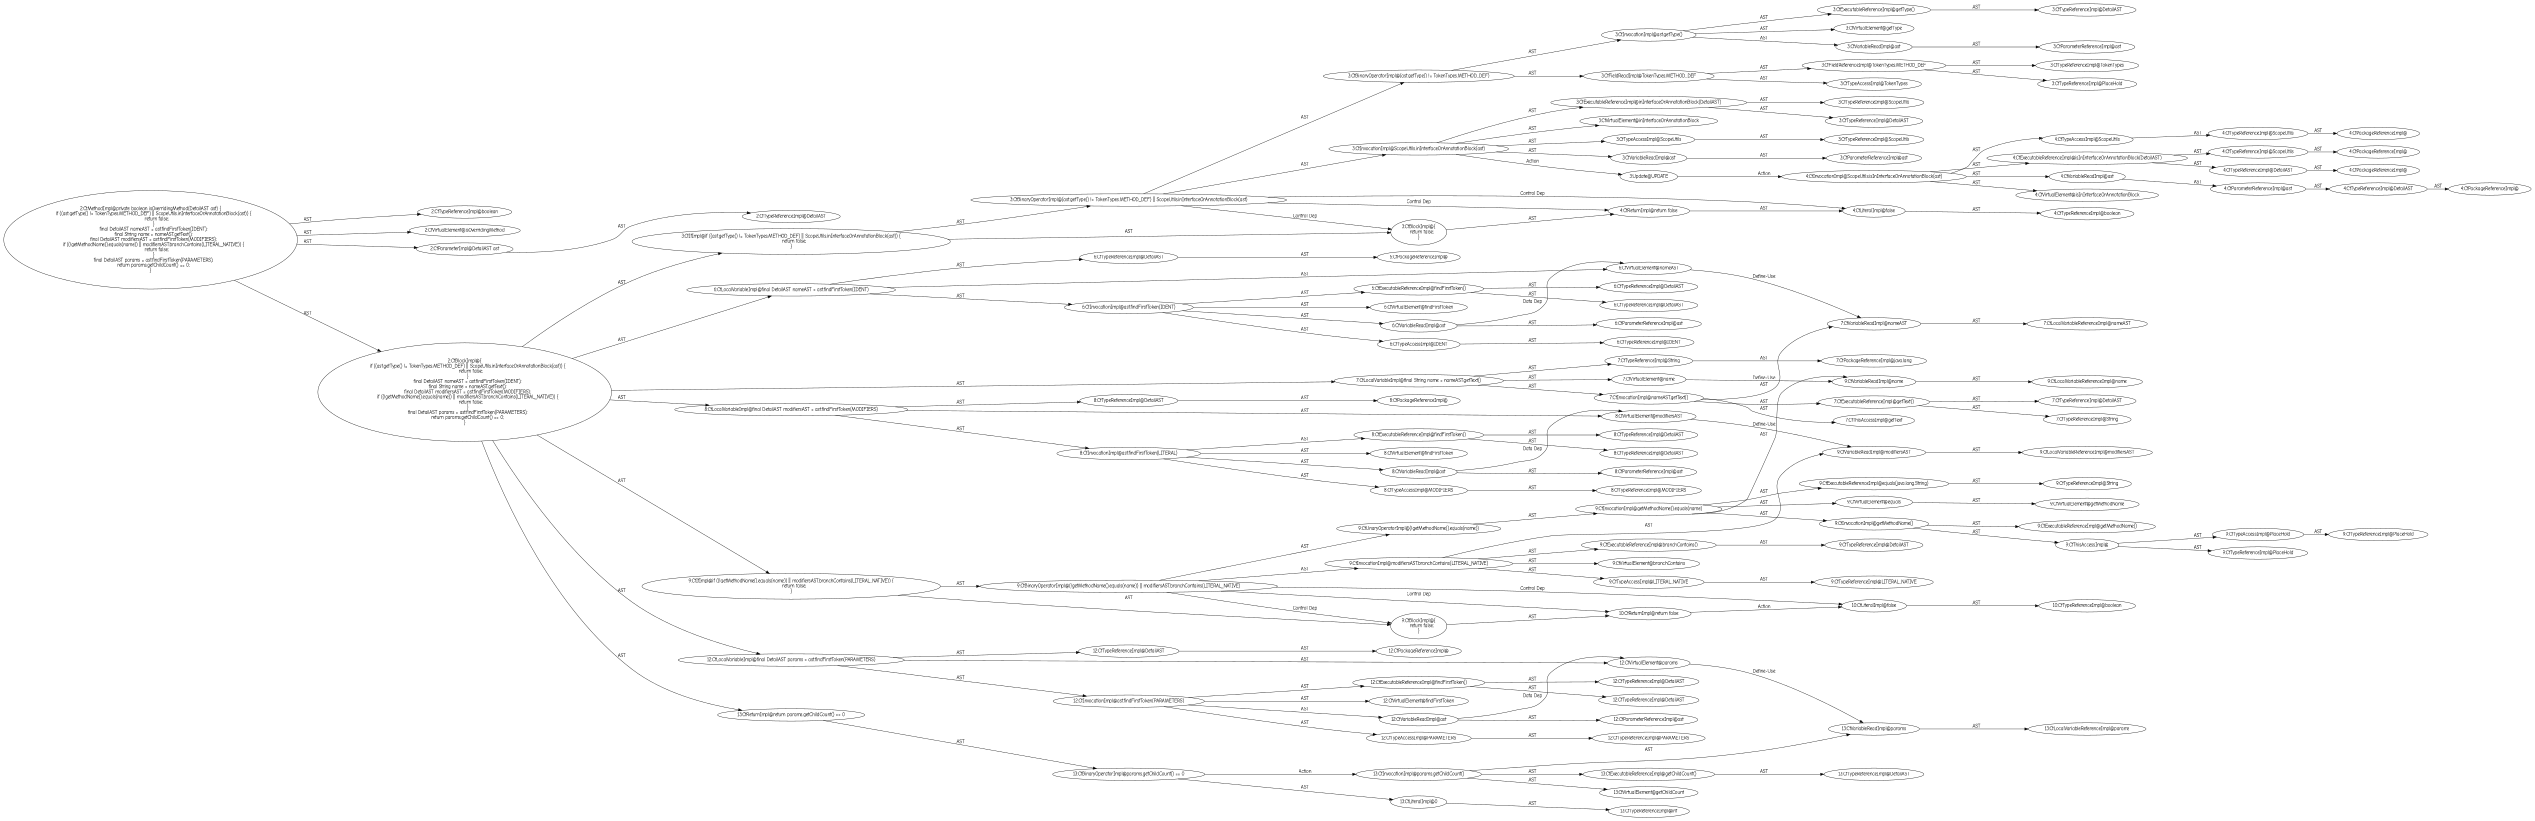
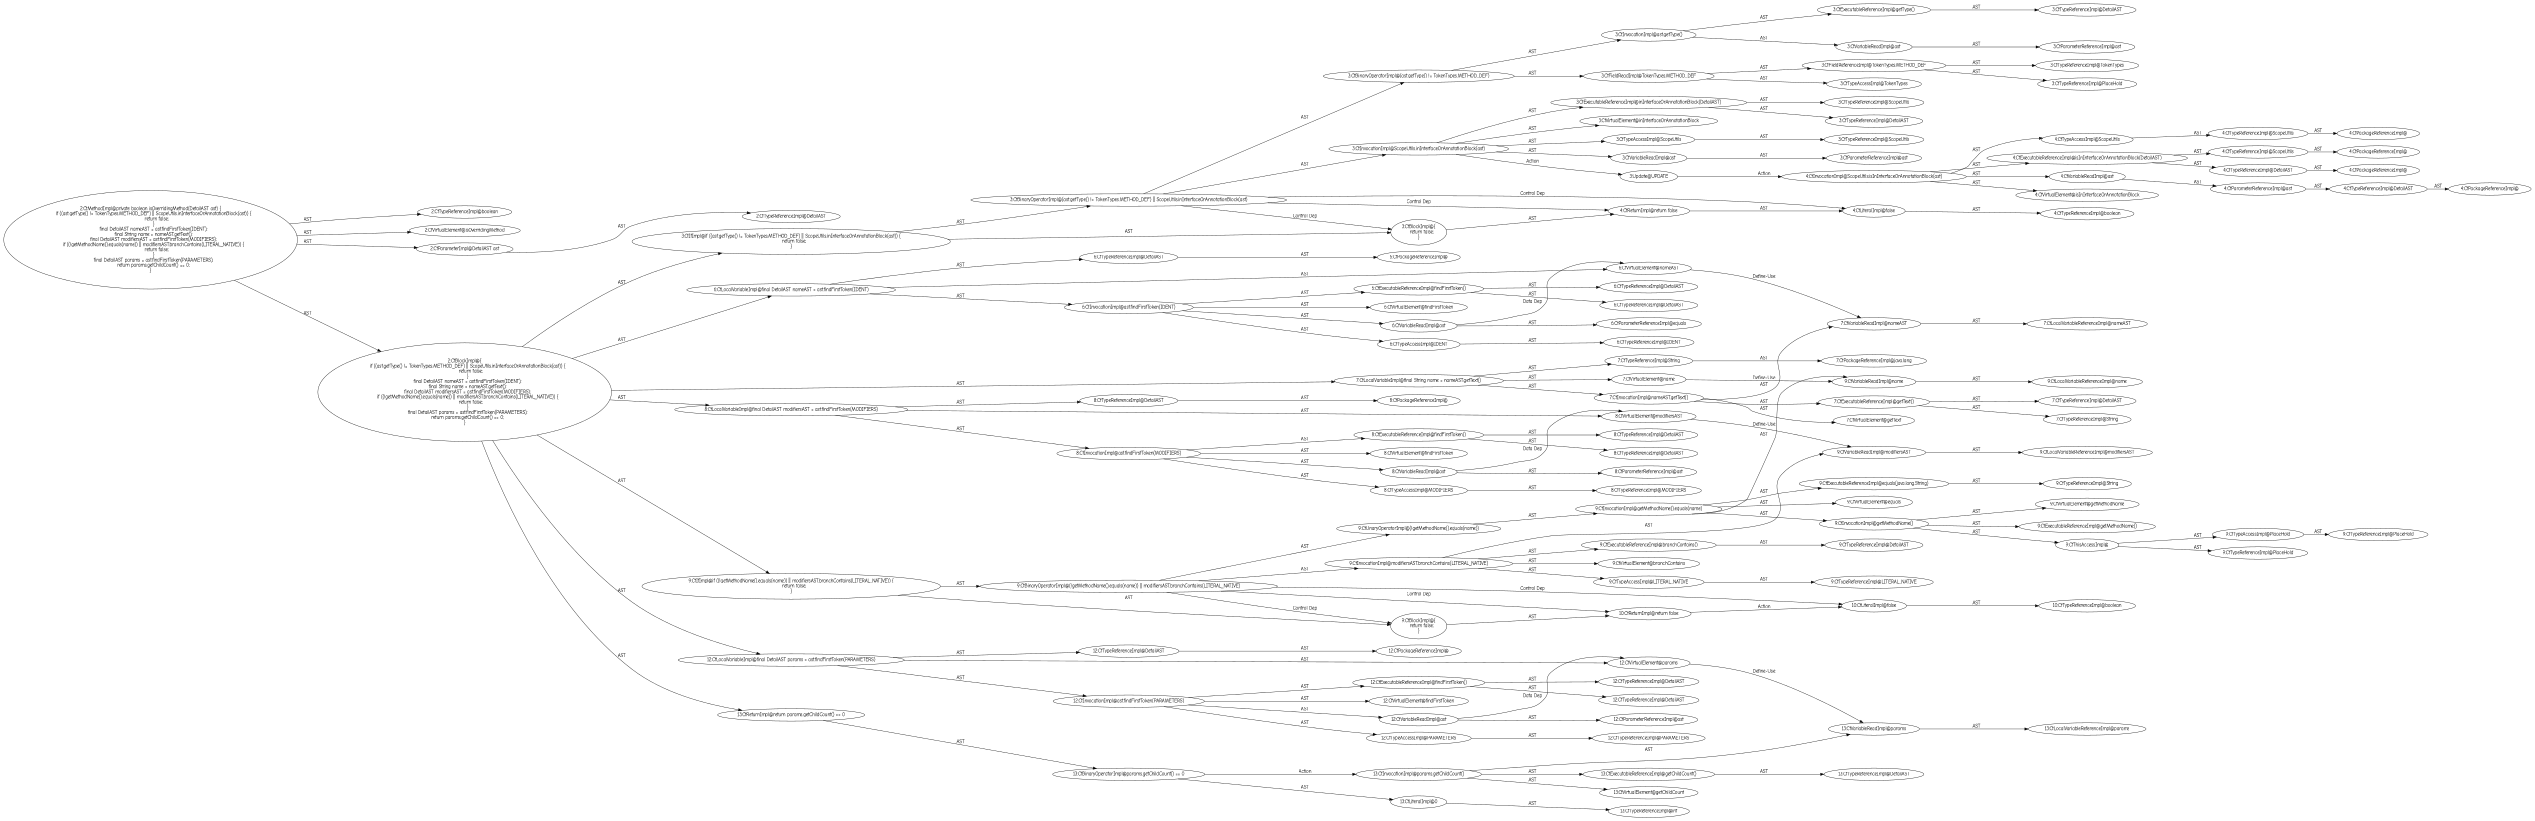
(1874, 28) -> none
(1649, 324) -> (1649, 324)
(1874, 421) -> (1874, 421)
(1129, 454) -> (1129, 454)
(1972, 503) -> (1980, 514)
